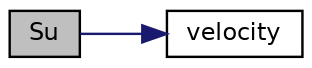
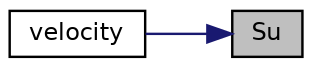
(111, 34) -> (176, 34)
